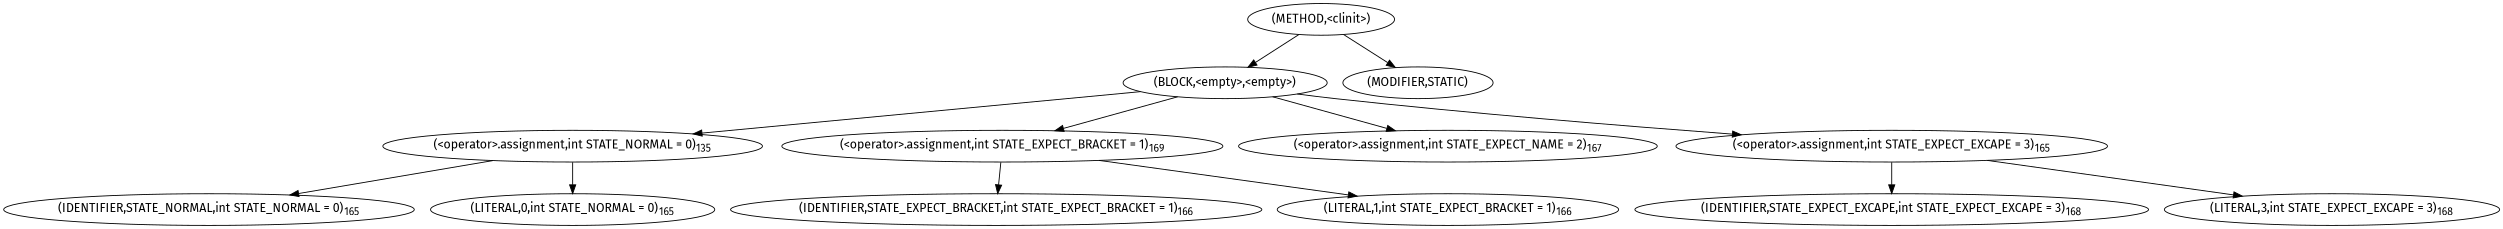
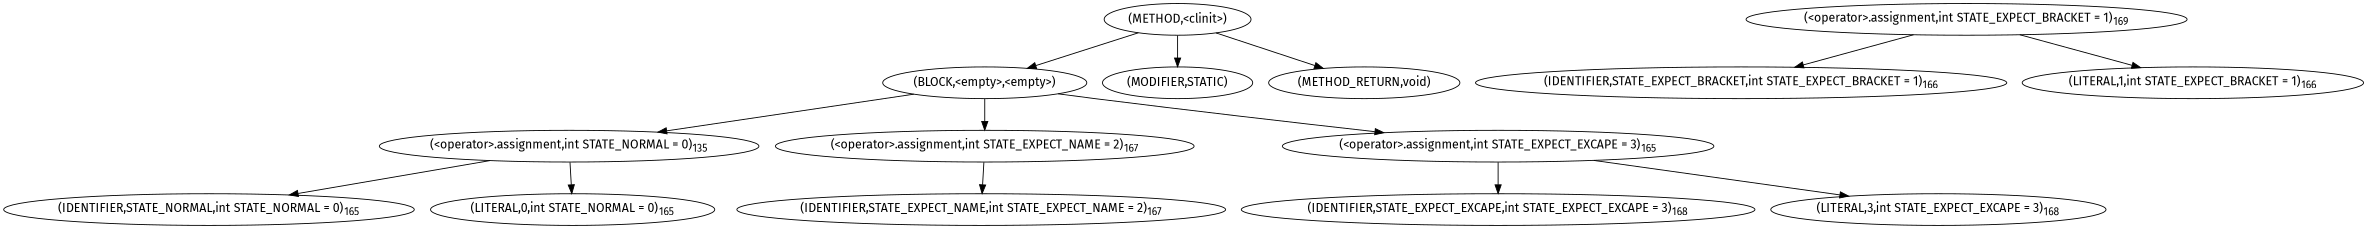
none -> (1364, 83)
(1121, 113) -> none
none -> (981, 210)
